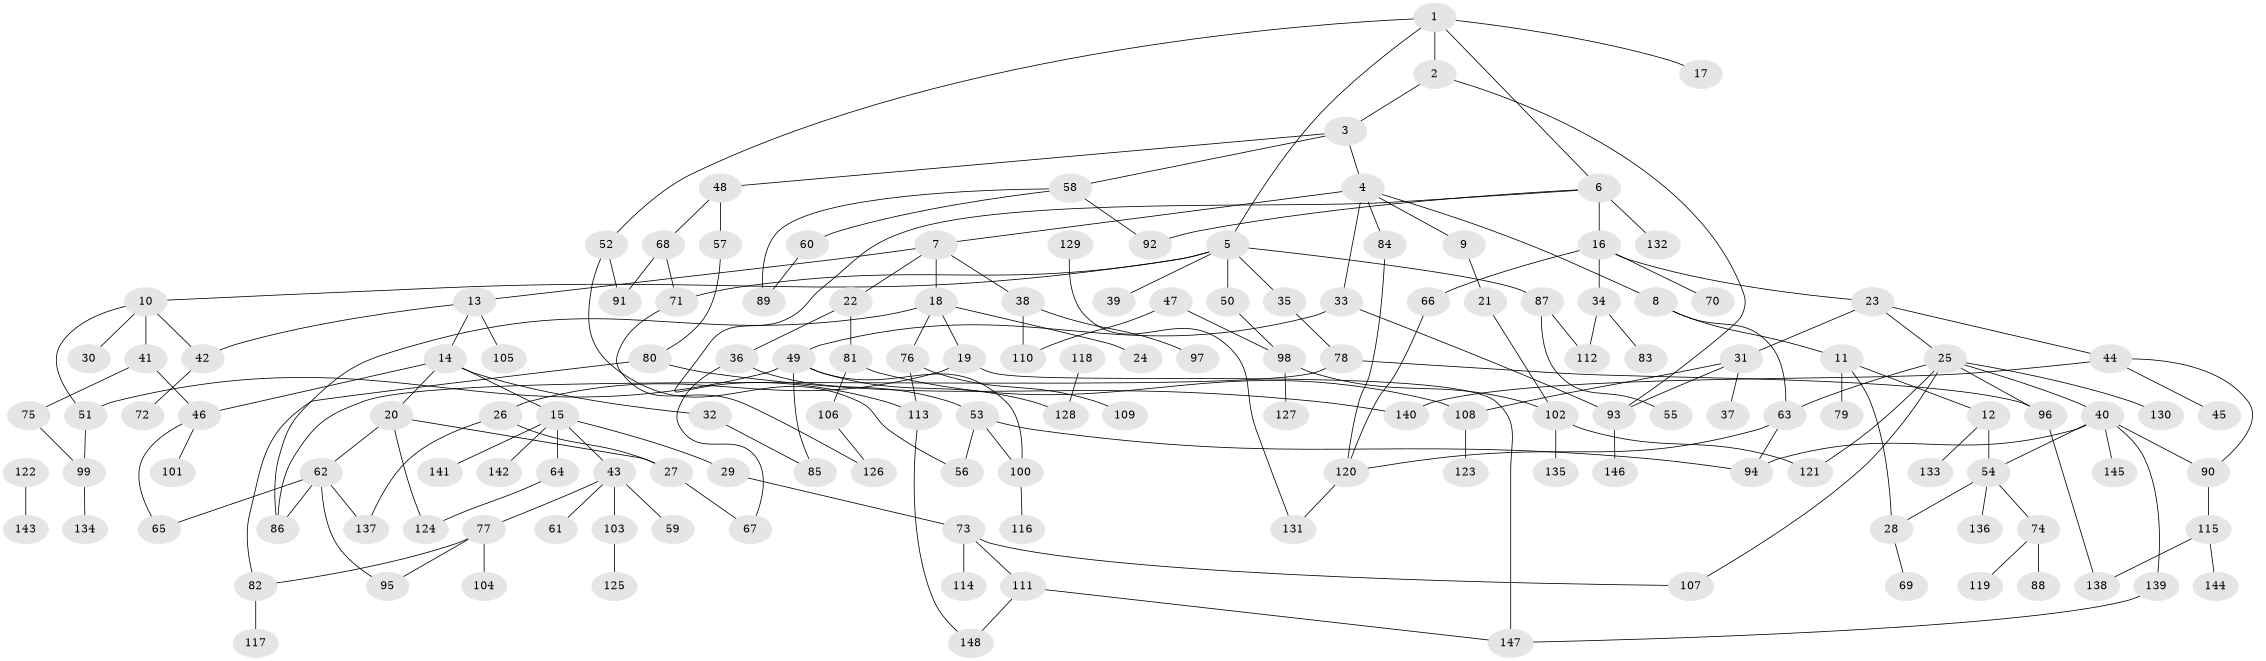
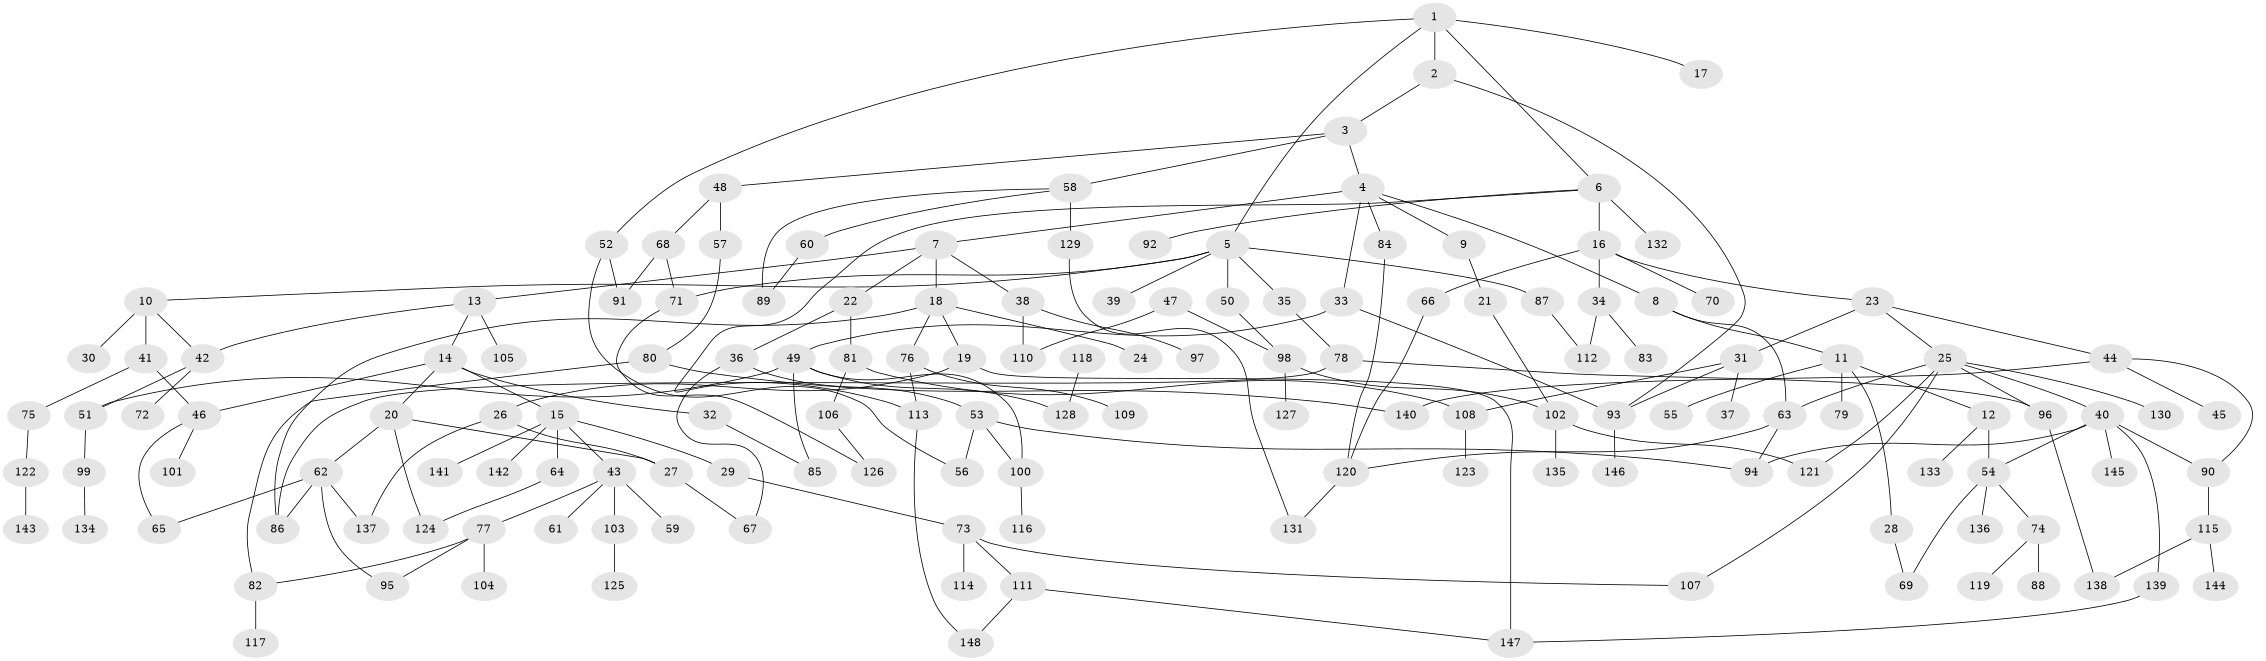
(1110, 217) -> (1071, 217)
(65, 339) -> (144, 387)
(1565, 380) -> (1751, 384)
(57, 444) -> (27, 444)
(1940, 501) -> (1942, 526)
